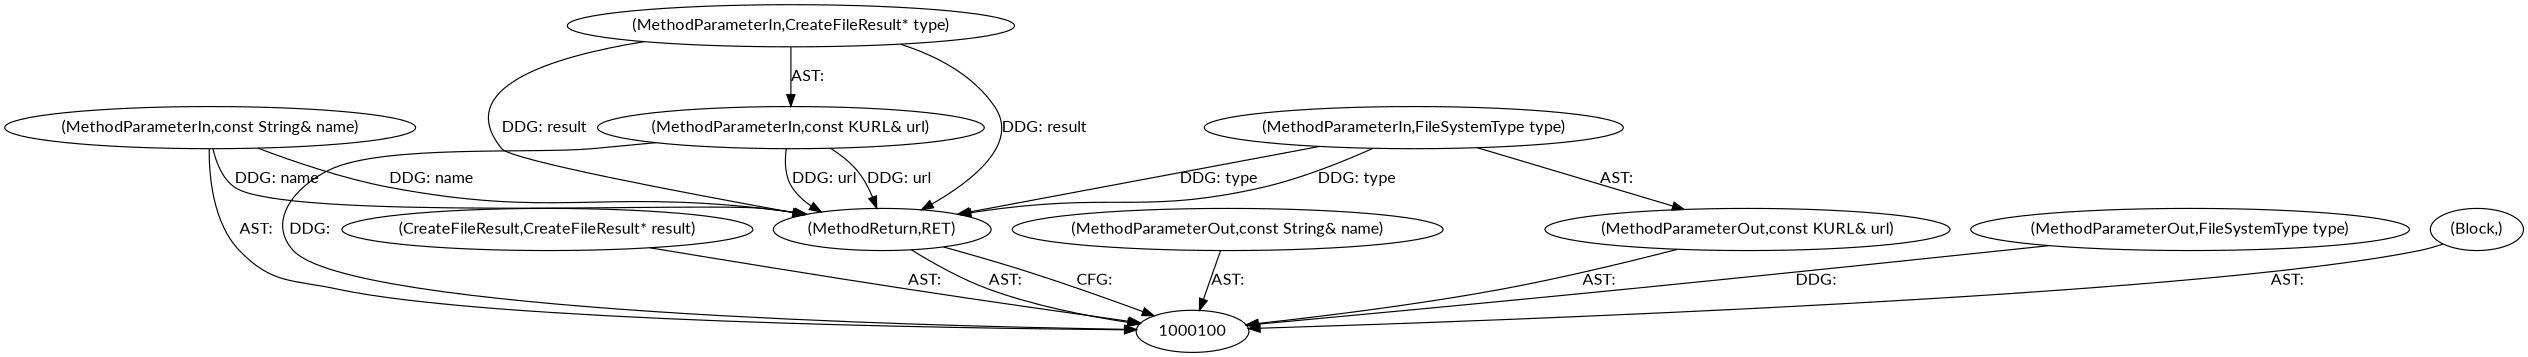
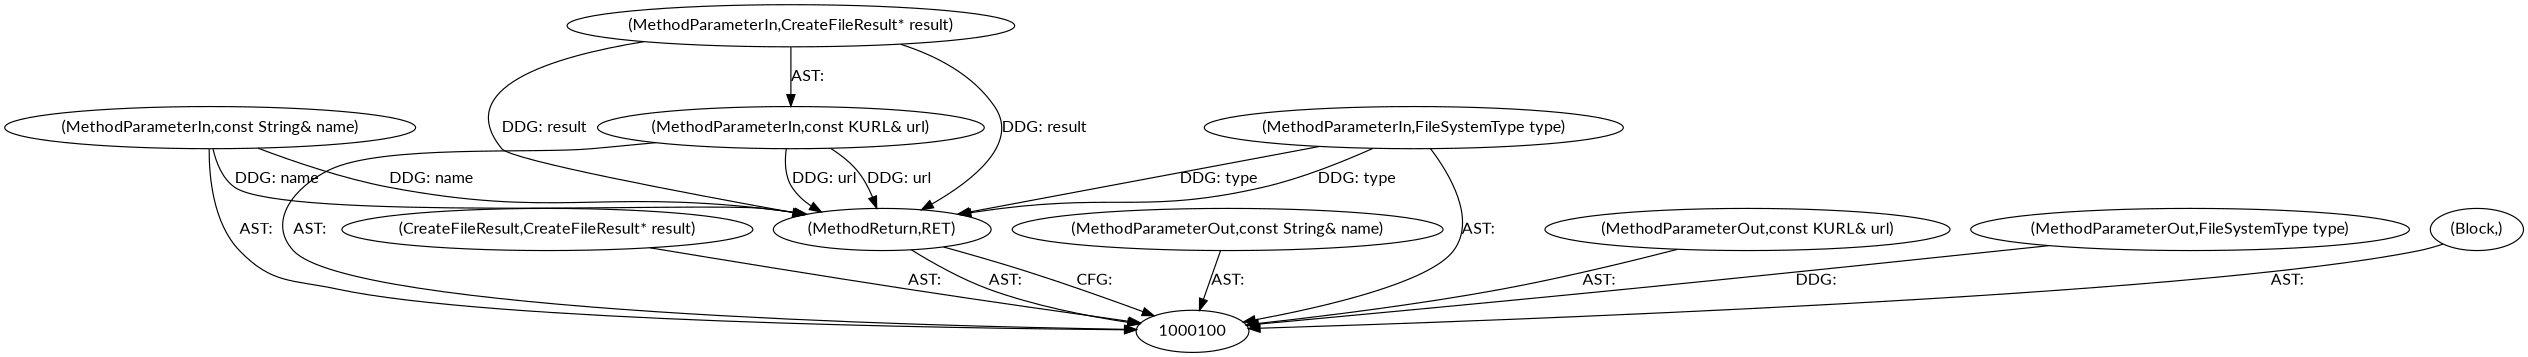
(791, 26) -> (791, 26)
(1575, 177) -> (1411, 278)
(313, 229) -> (313, 229)
